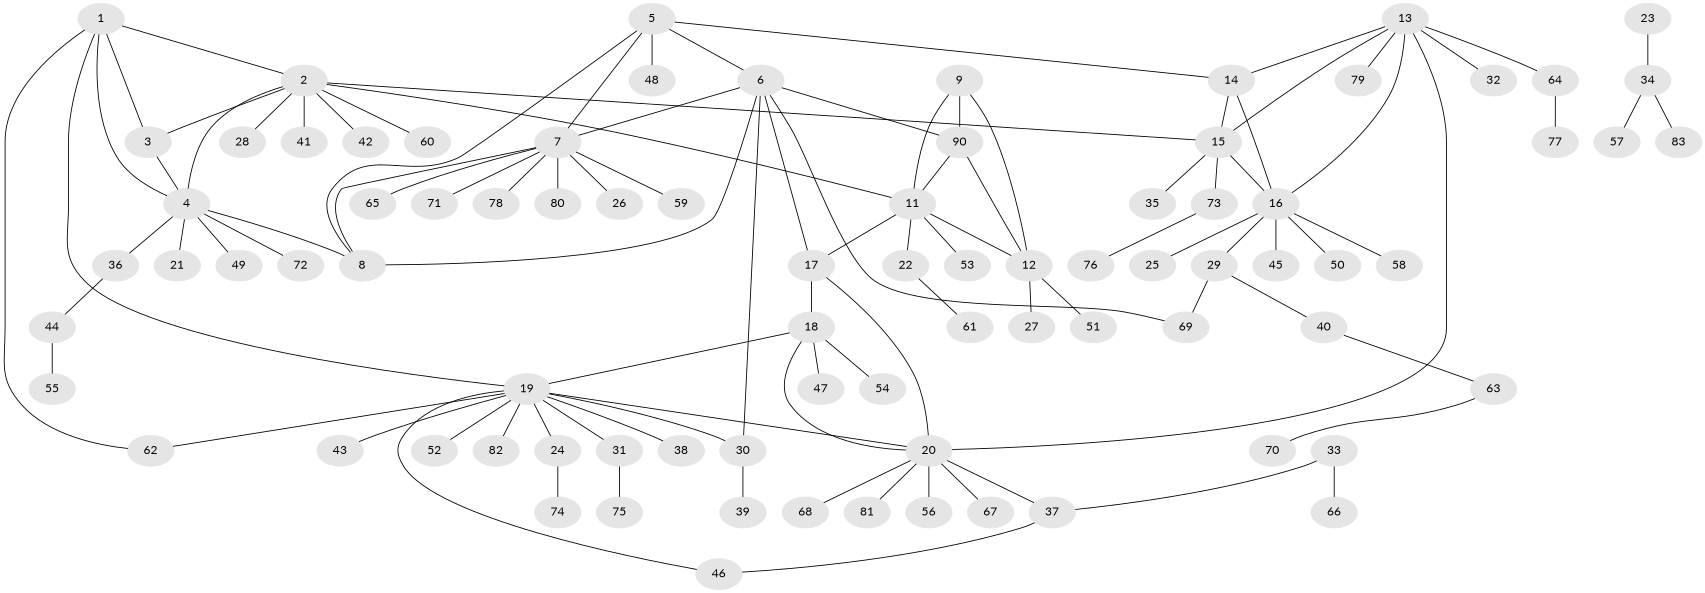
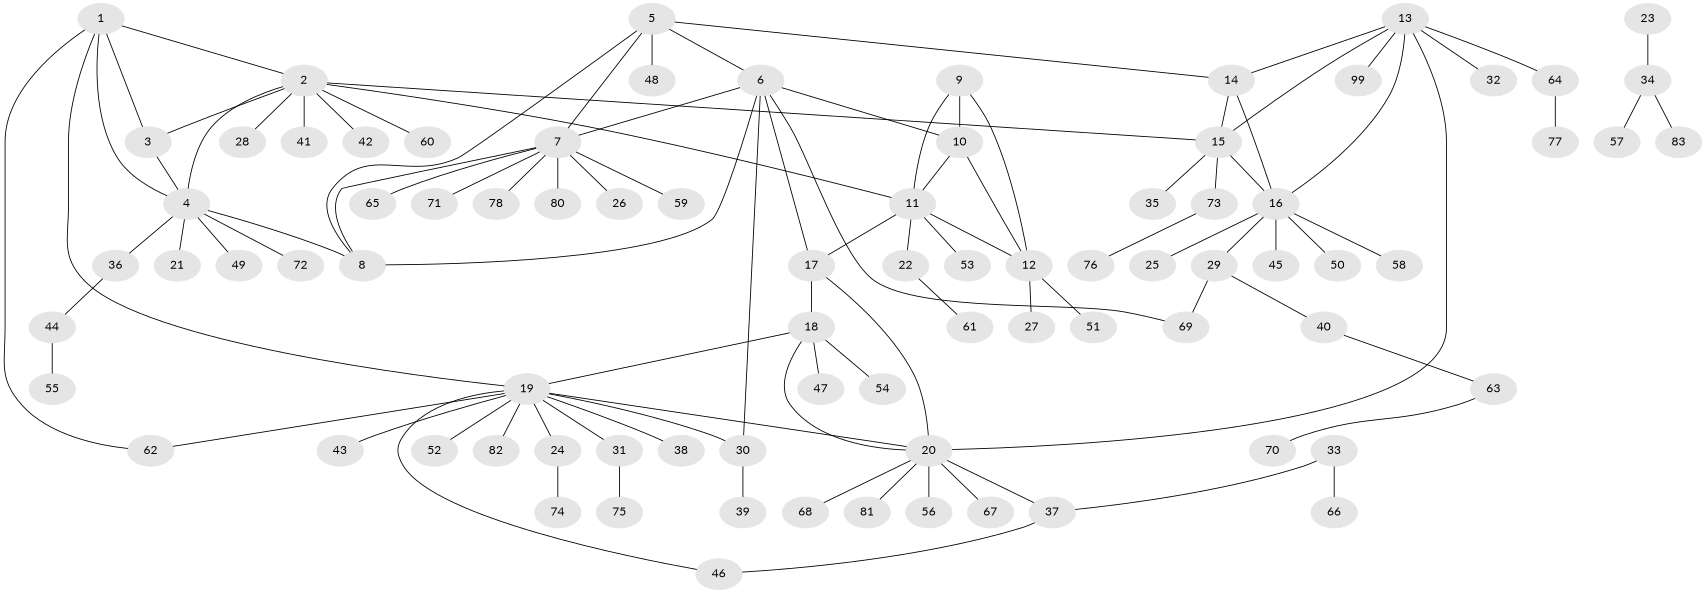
(1358, 81) -> (1358, 81)
(960, 142) -> (960, 142)
